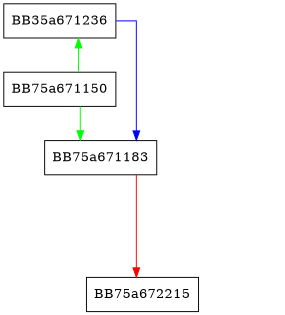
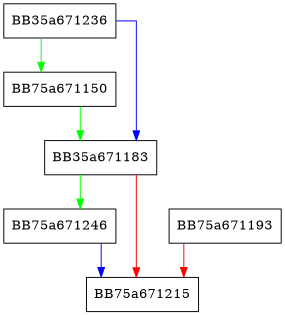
(79, 60) -> (41, 50)
(101, 158) -> (101, 158)
none -> (60, 226)
none -> (225, 226)
(142, 294) -> (142, 294)
